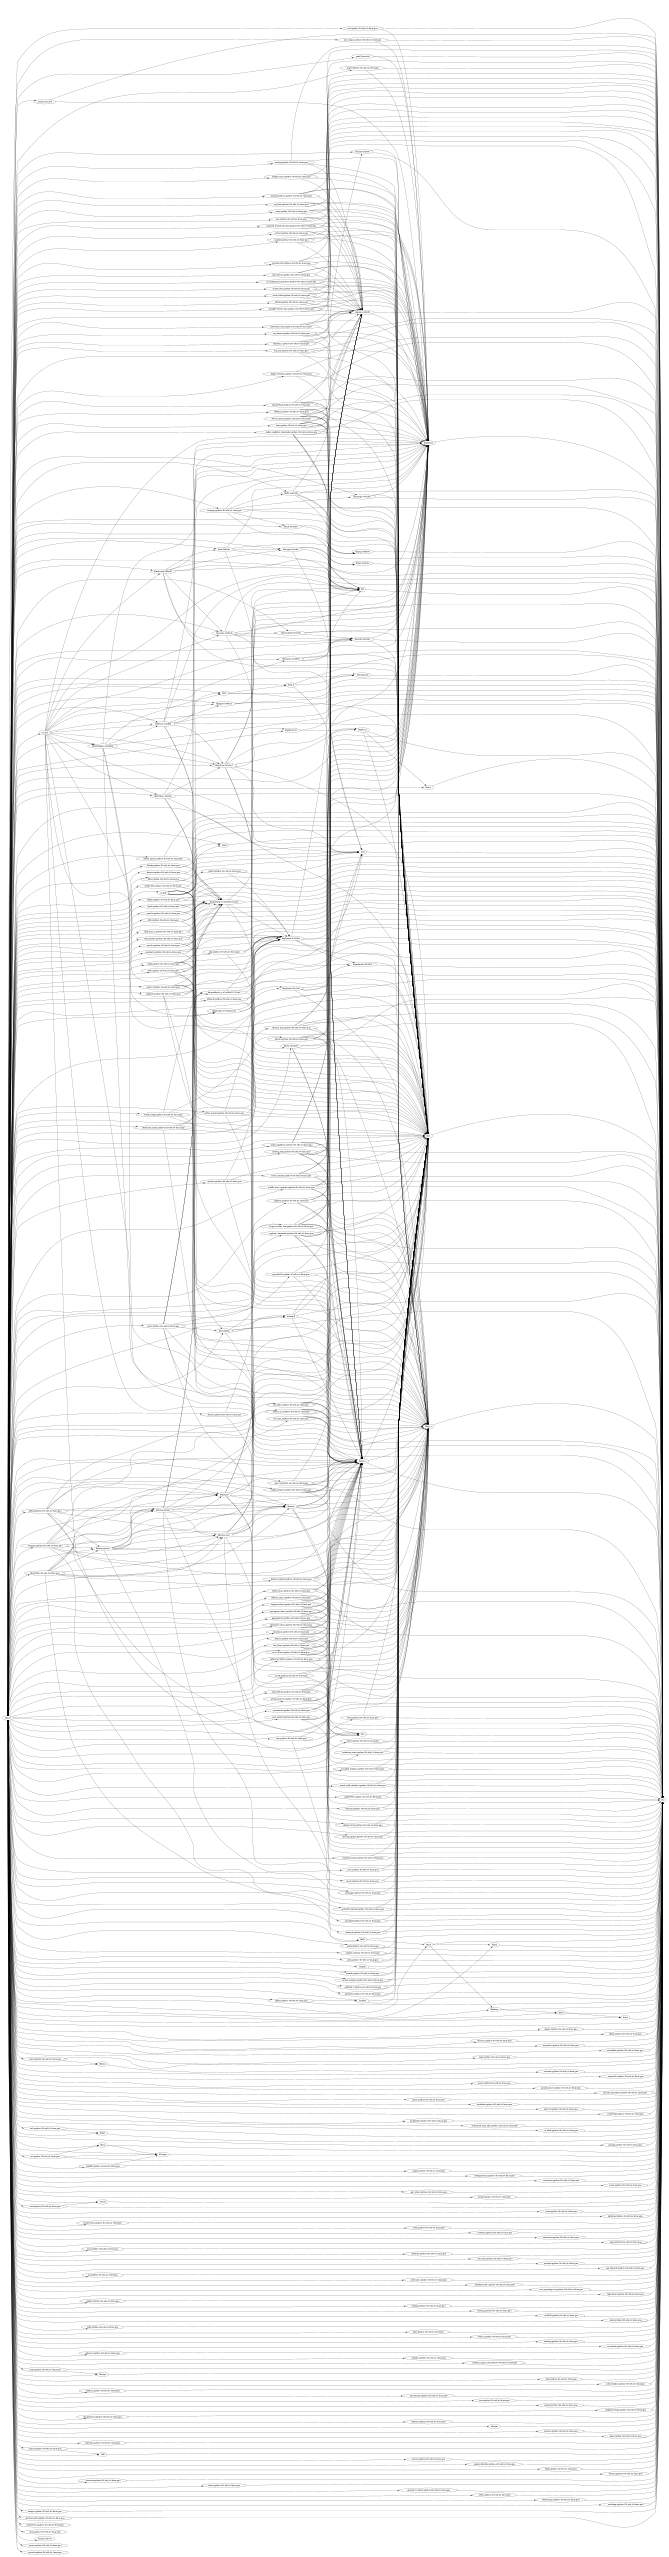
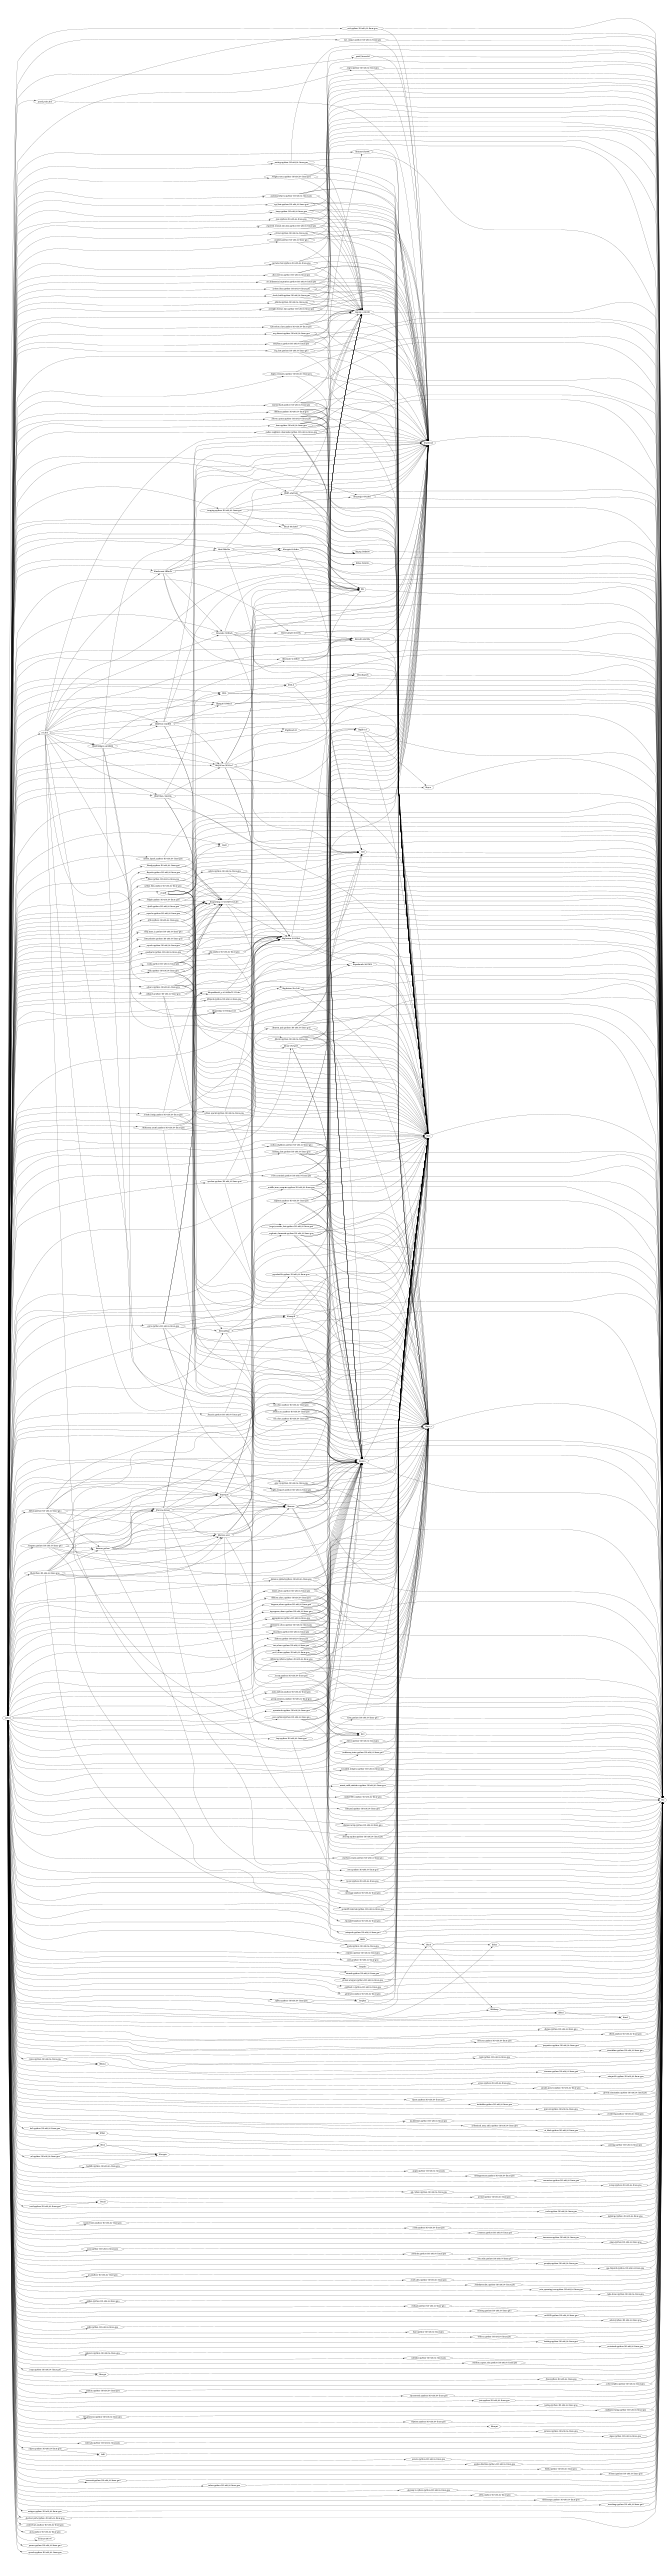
none -> (11, 950)
